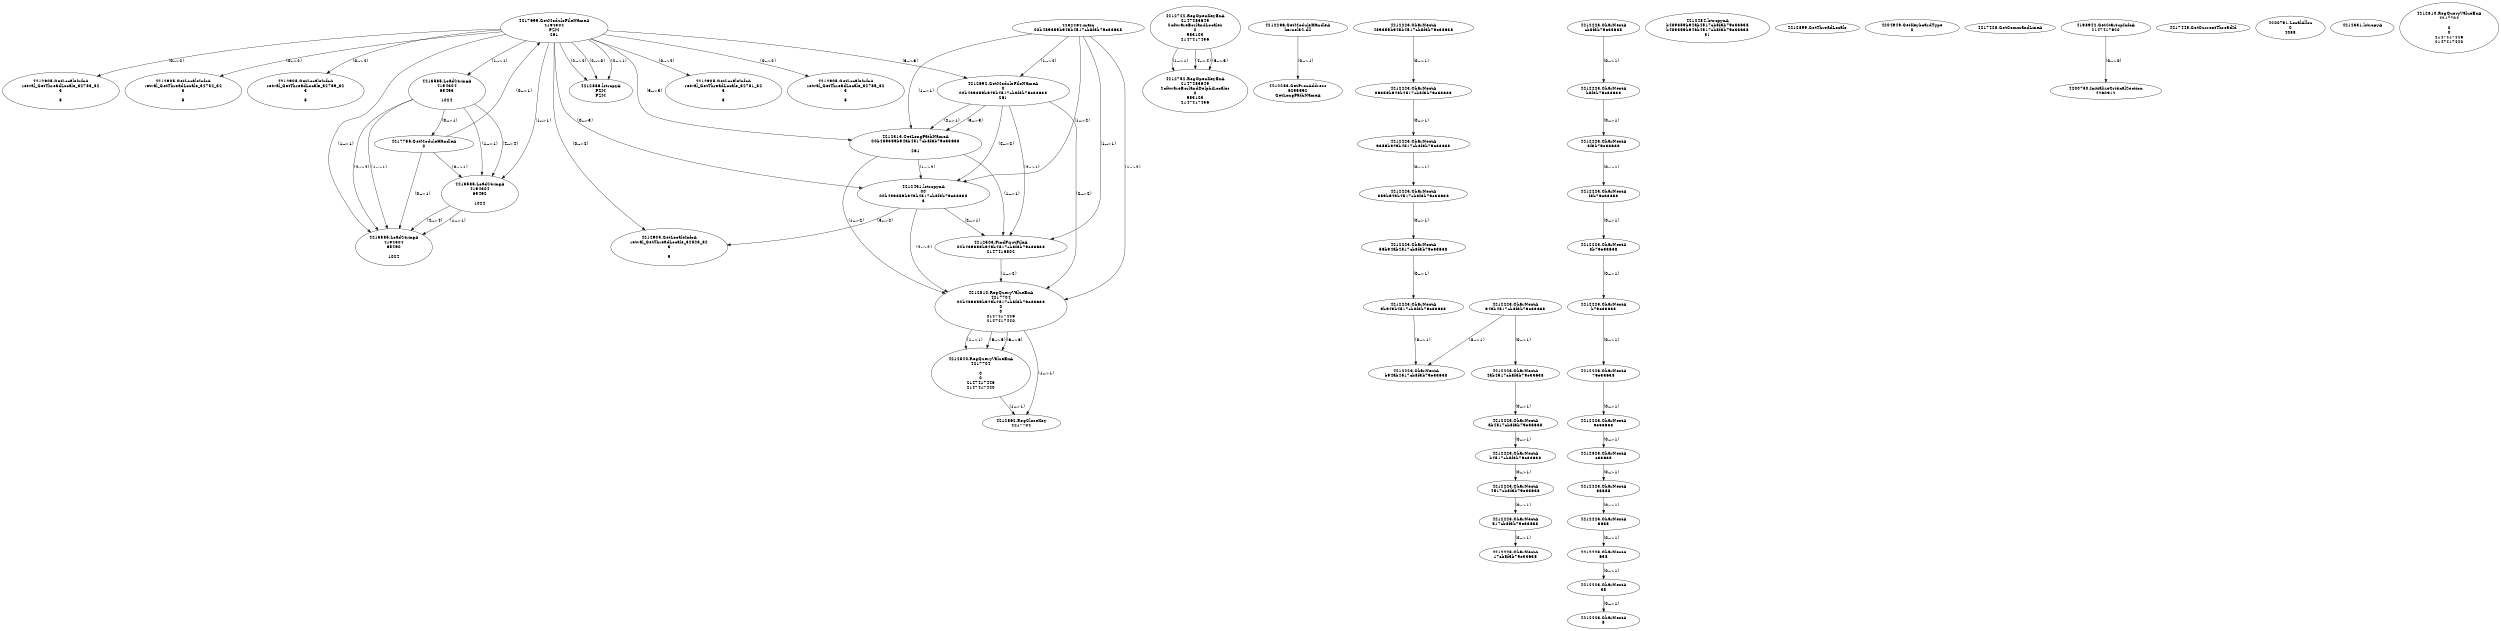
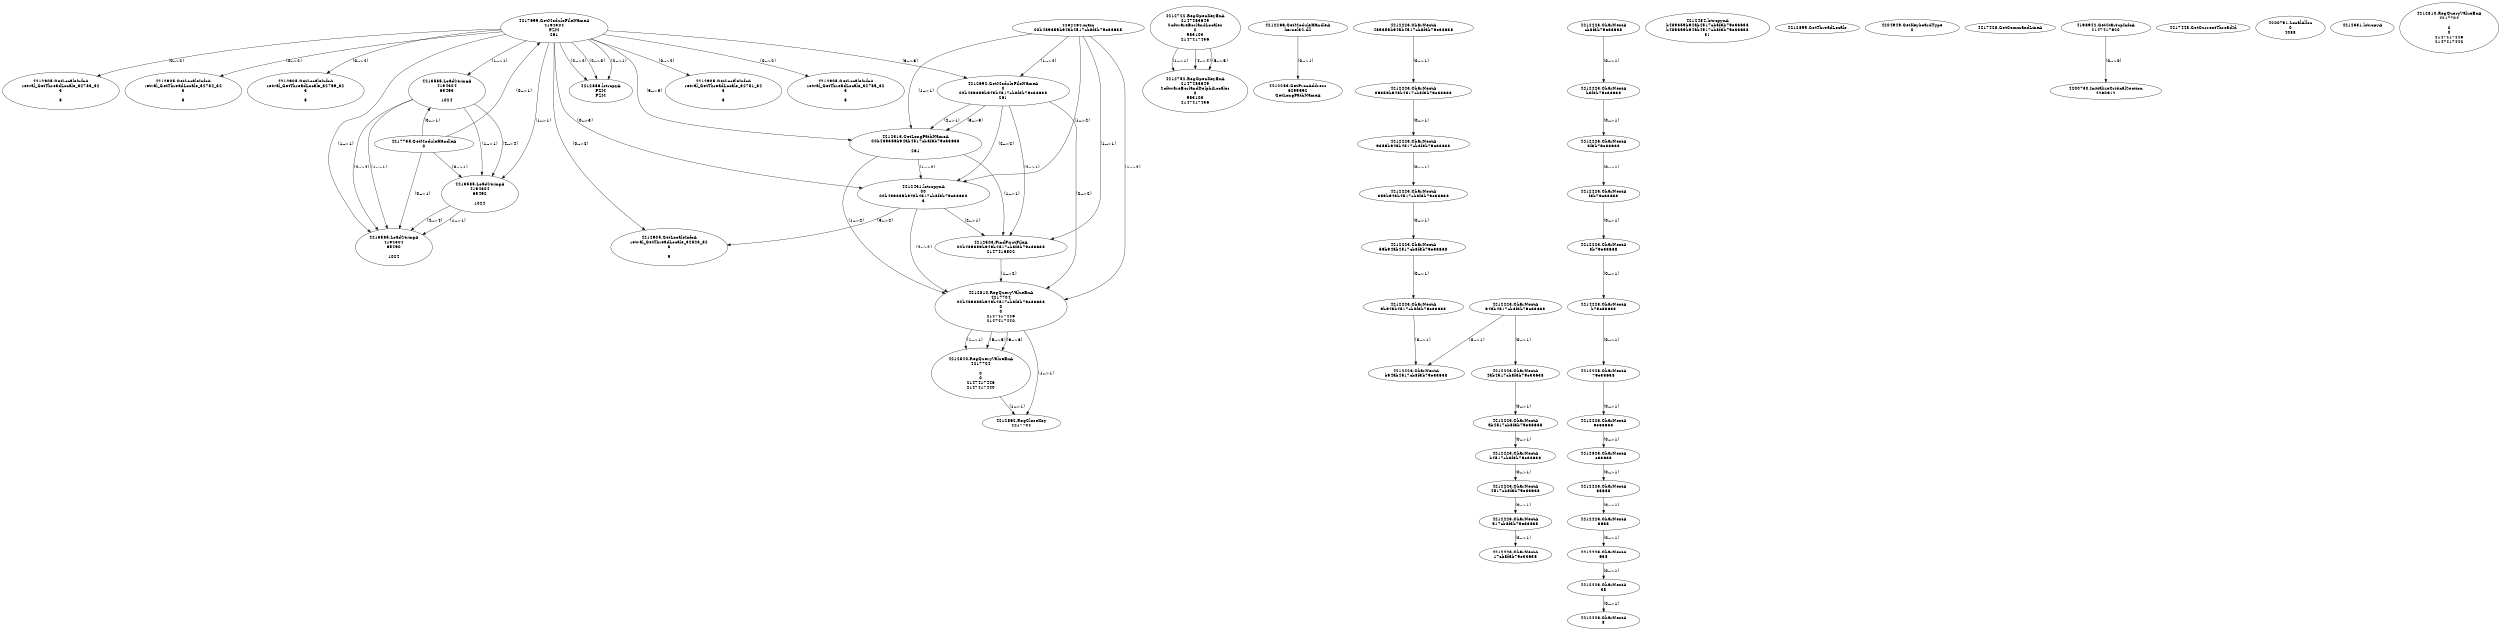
(441, 122) -> (423, 122)
(1604, 307) -> (1604, 307)
